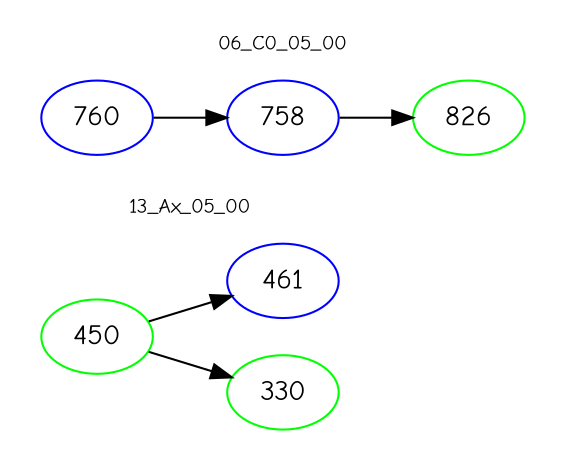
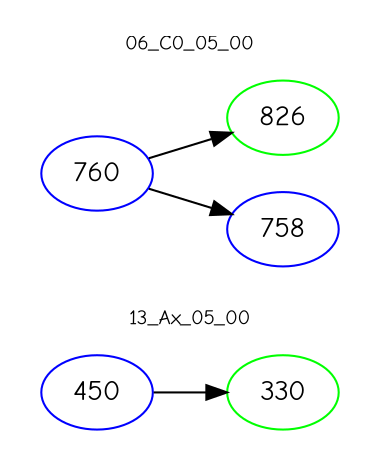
(366, 118) -> (180, 149)
(283, 281) -> none
(97, 337) -> (97, 392)
